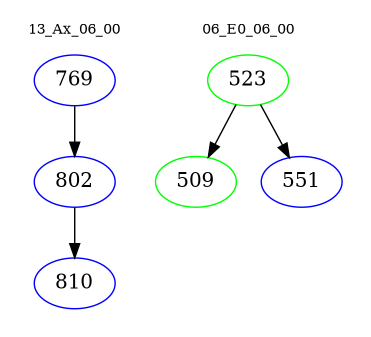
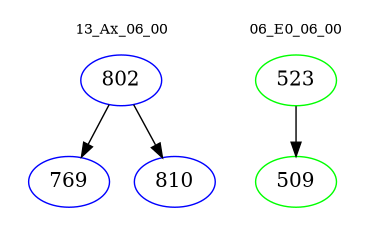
(75, 124) -> (99, 124)
(302, 182) -> none
